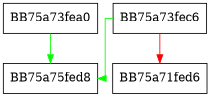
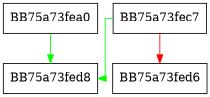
(160, 18) -> (160, 18)
(51, 78) -> (51, 78)
(160, 78) -> (160, 78)
